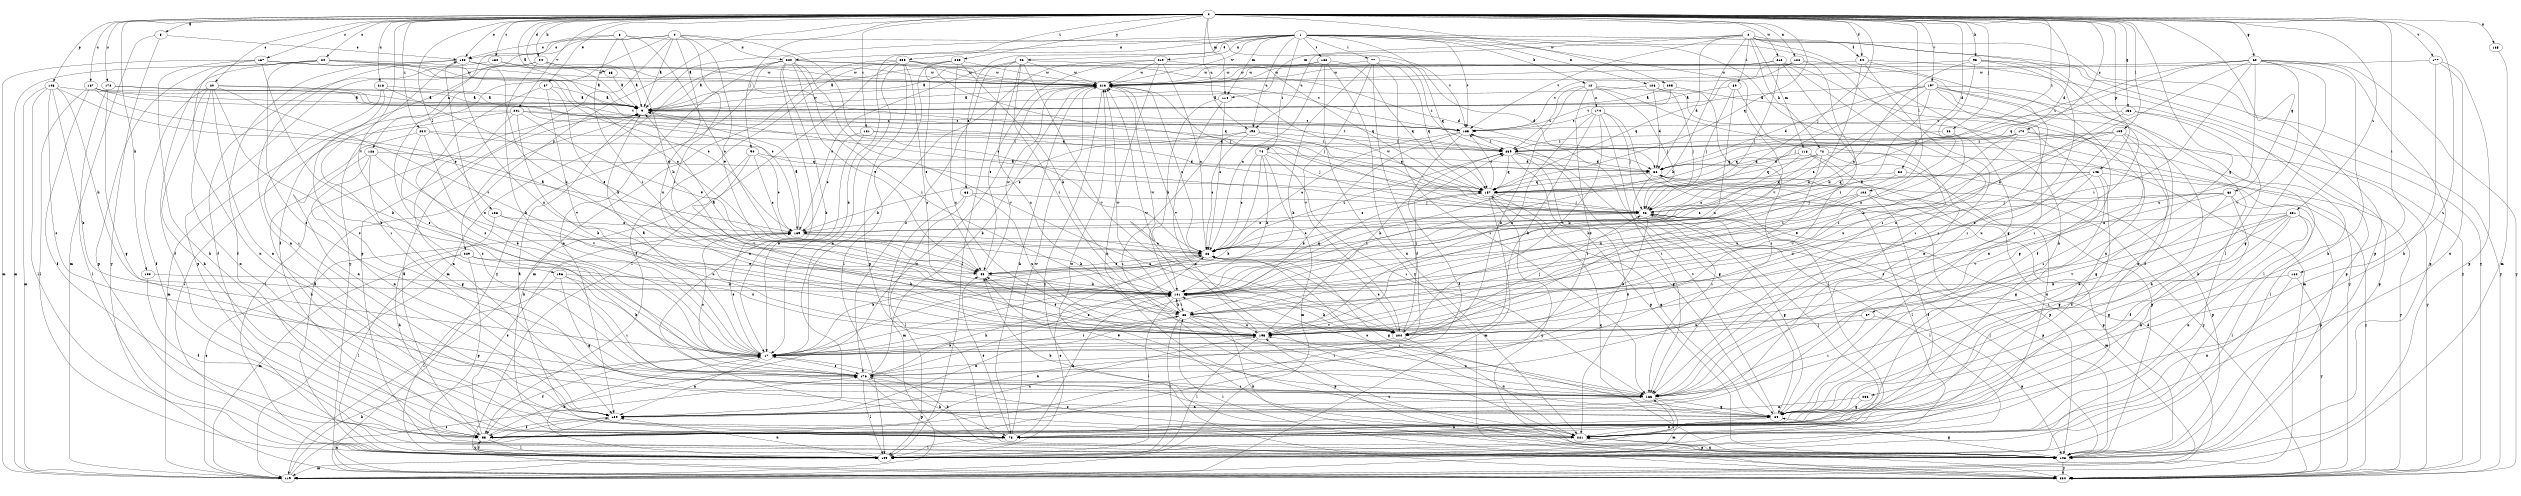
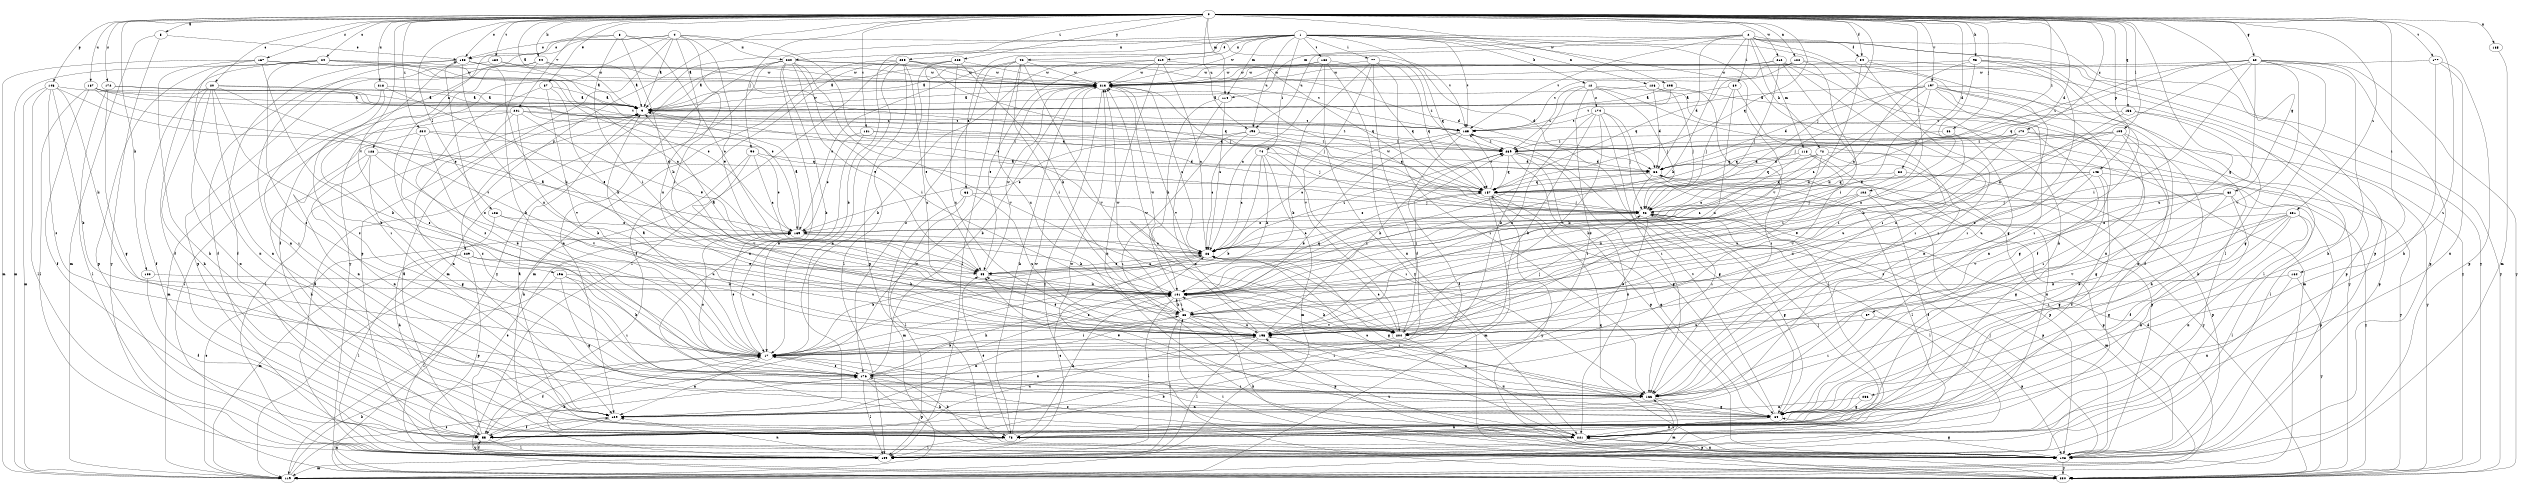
(611, 73) -> none
(1253, 420) -> (1174, 404)
